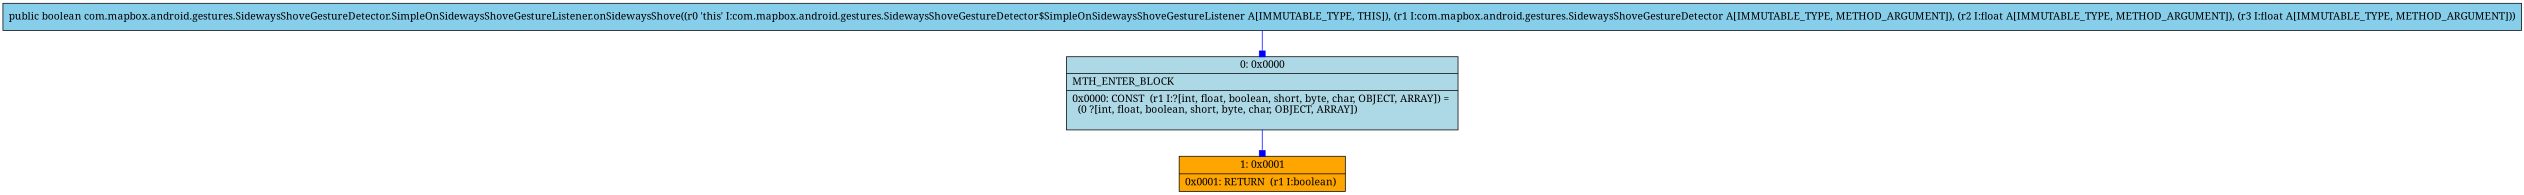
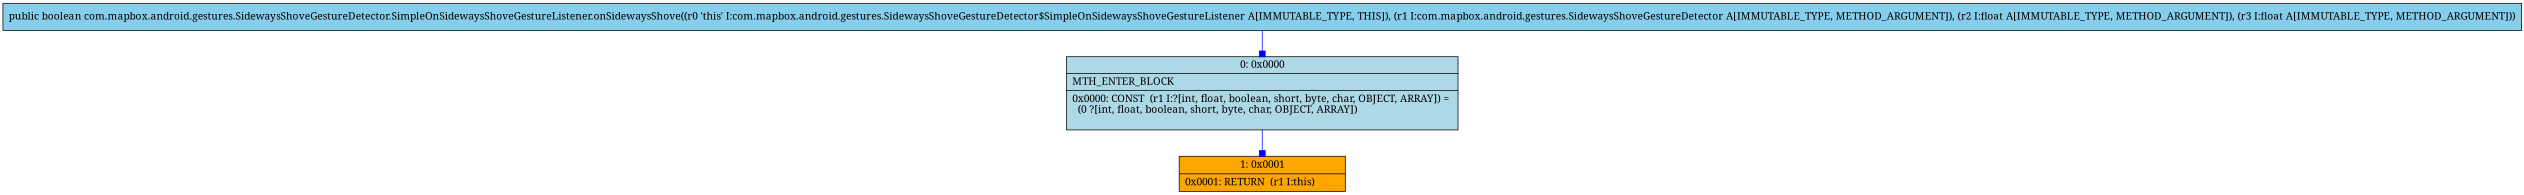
(1262, 182) -> (1251, 182)
